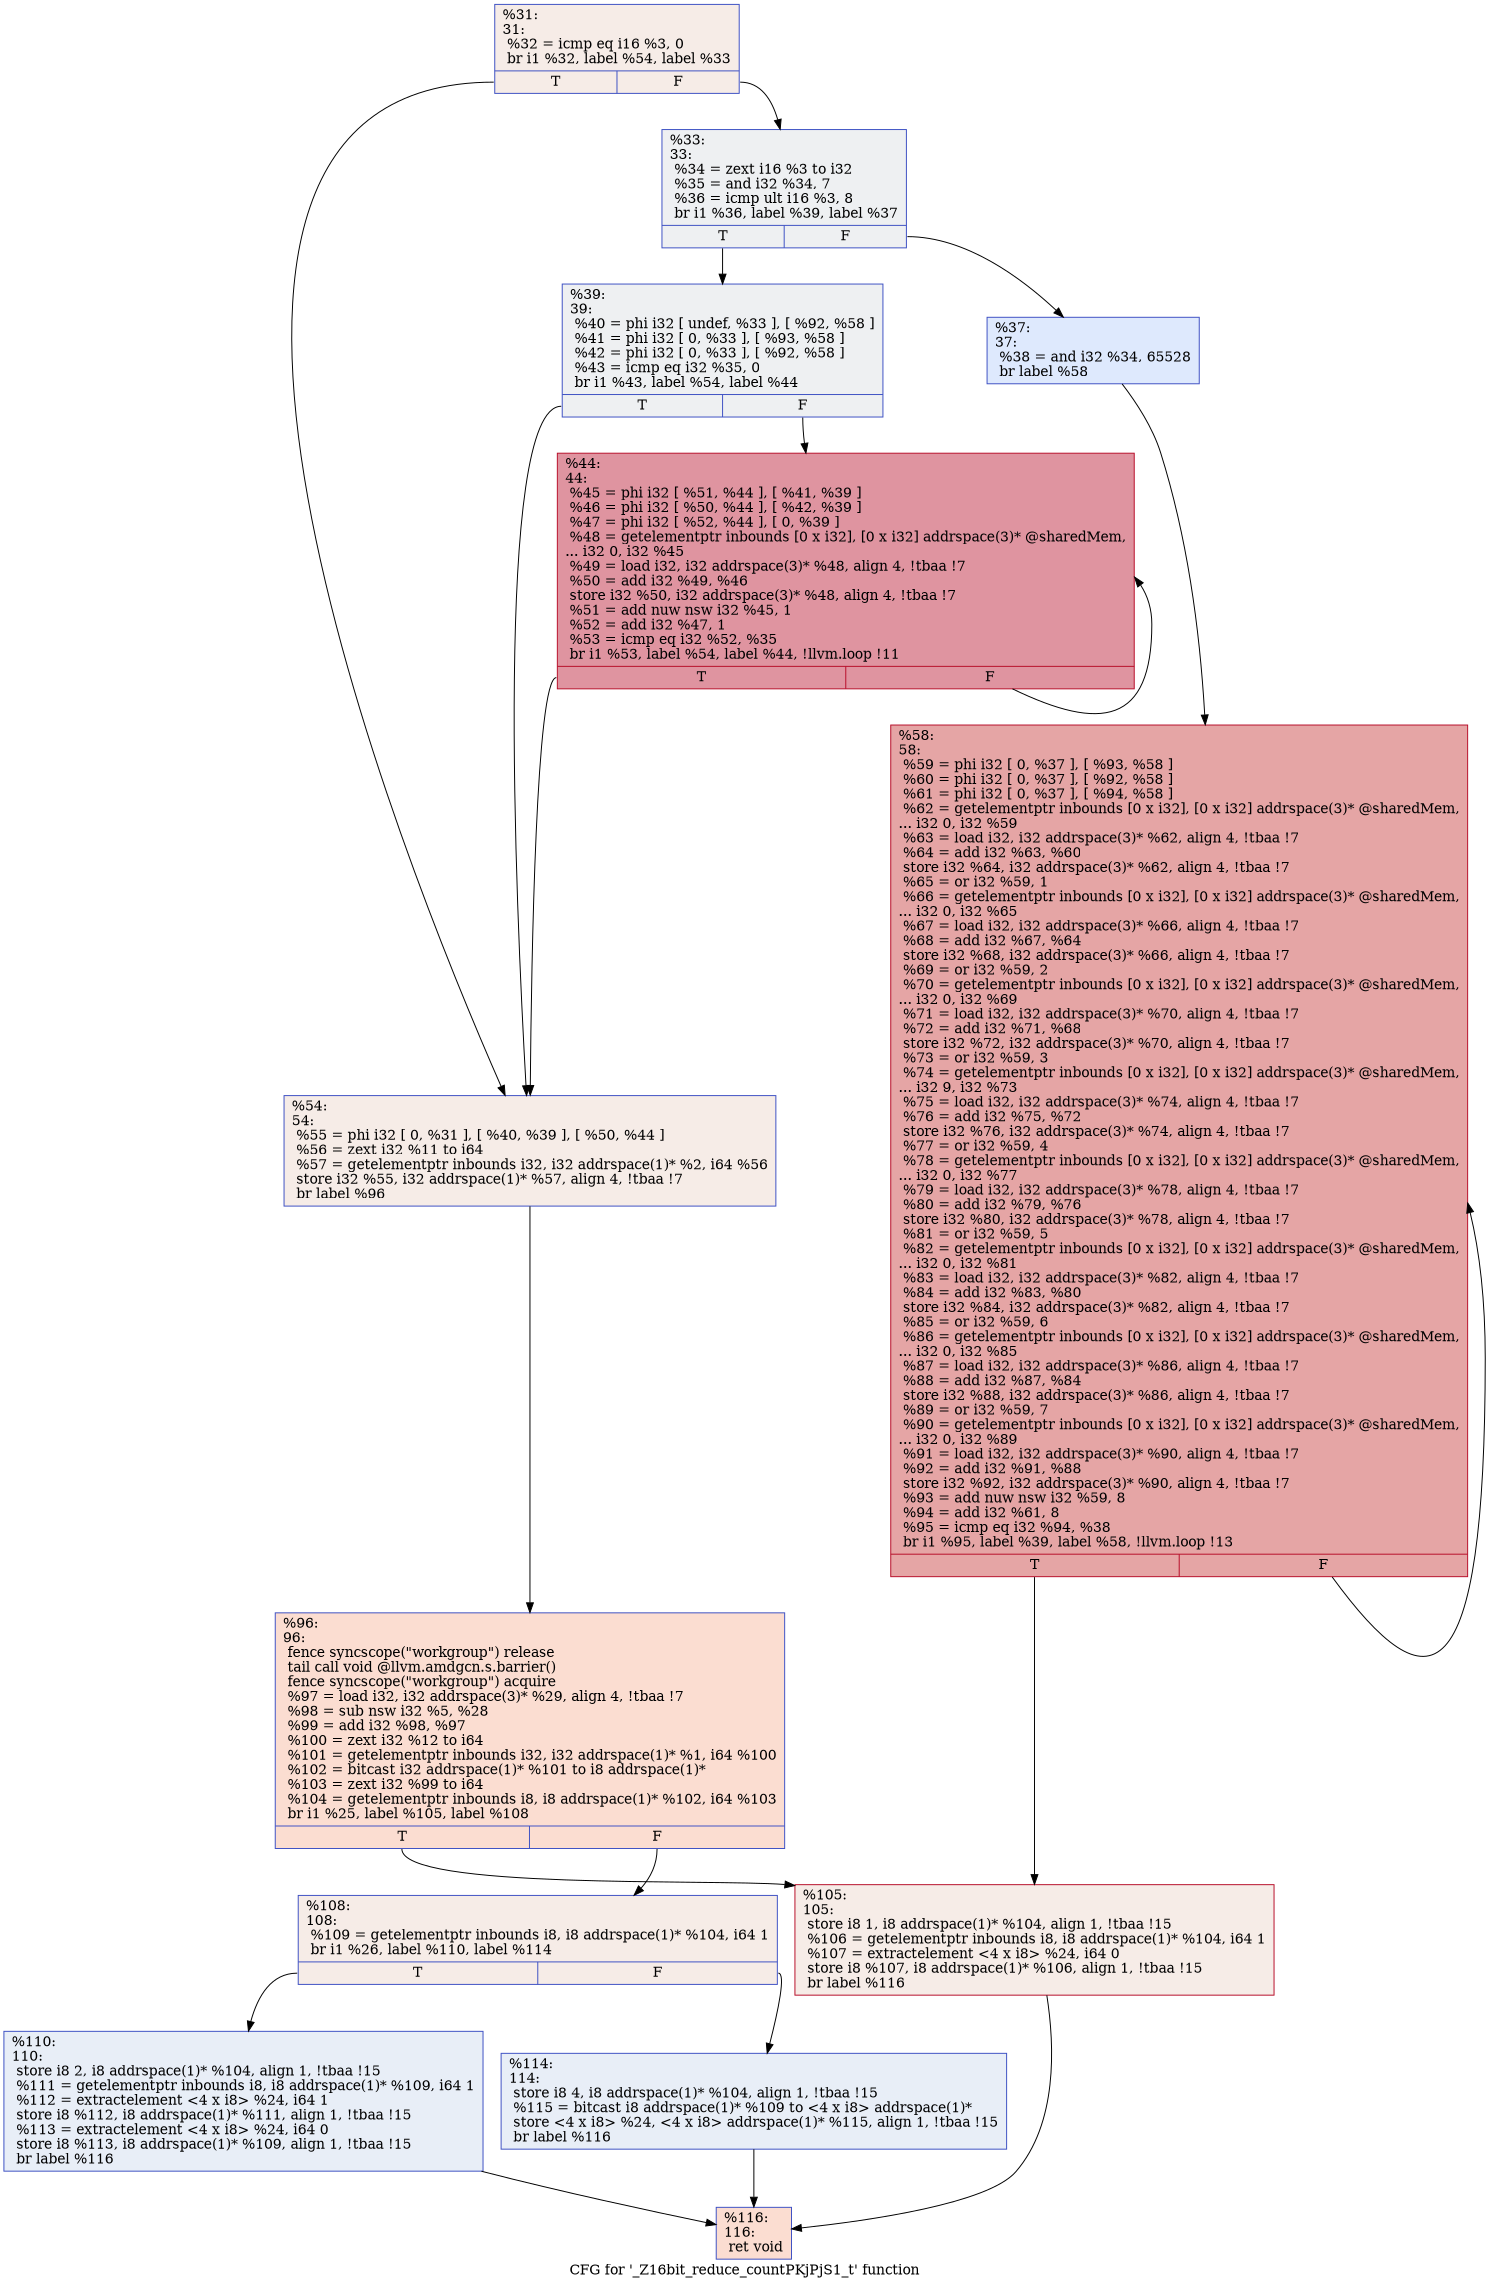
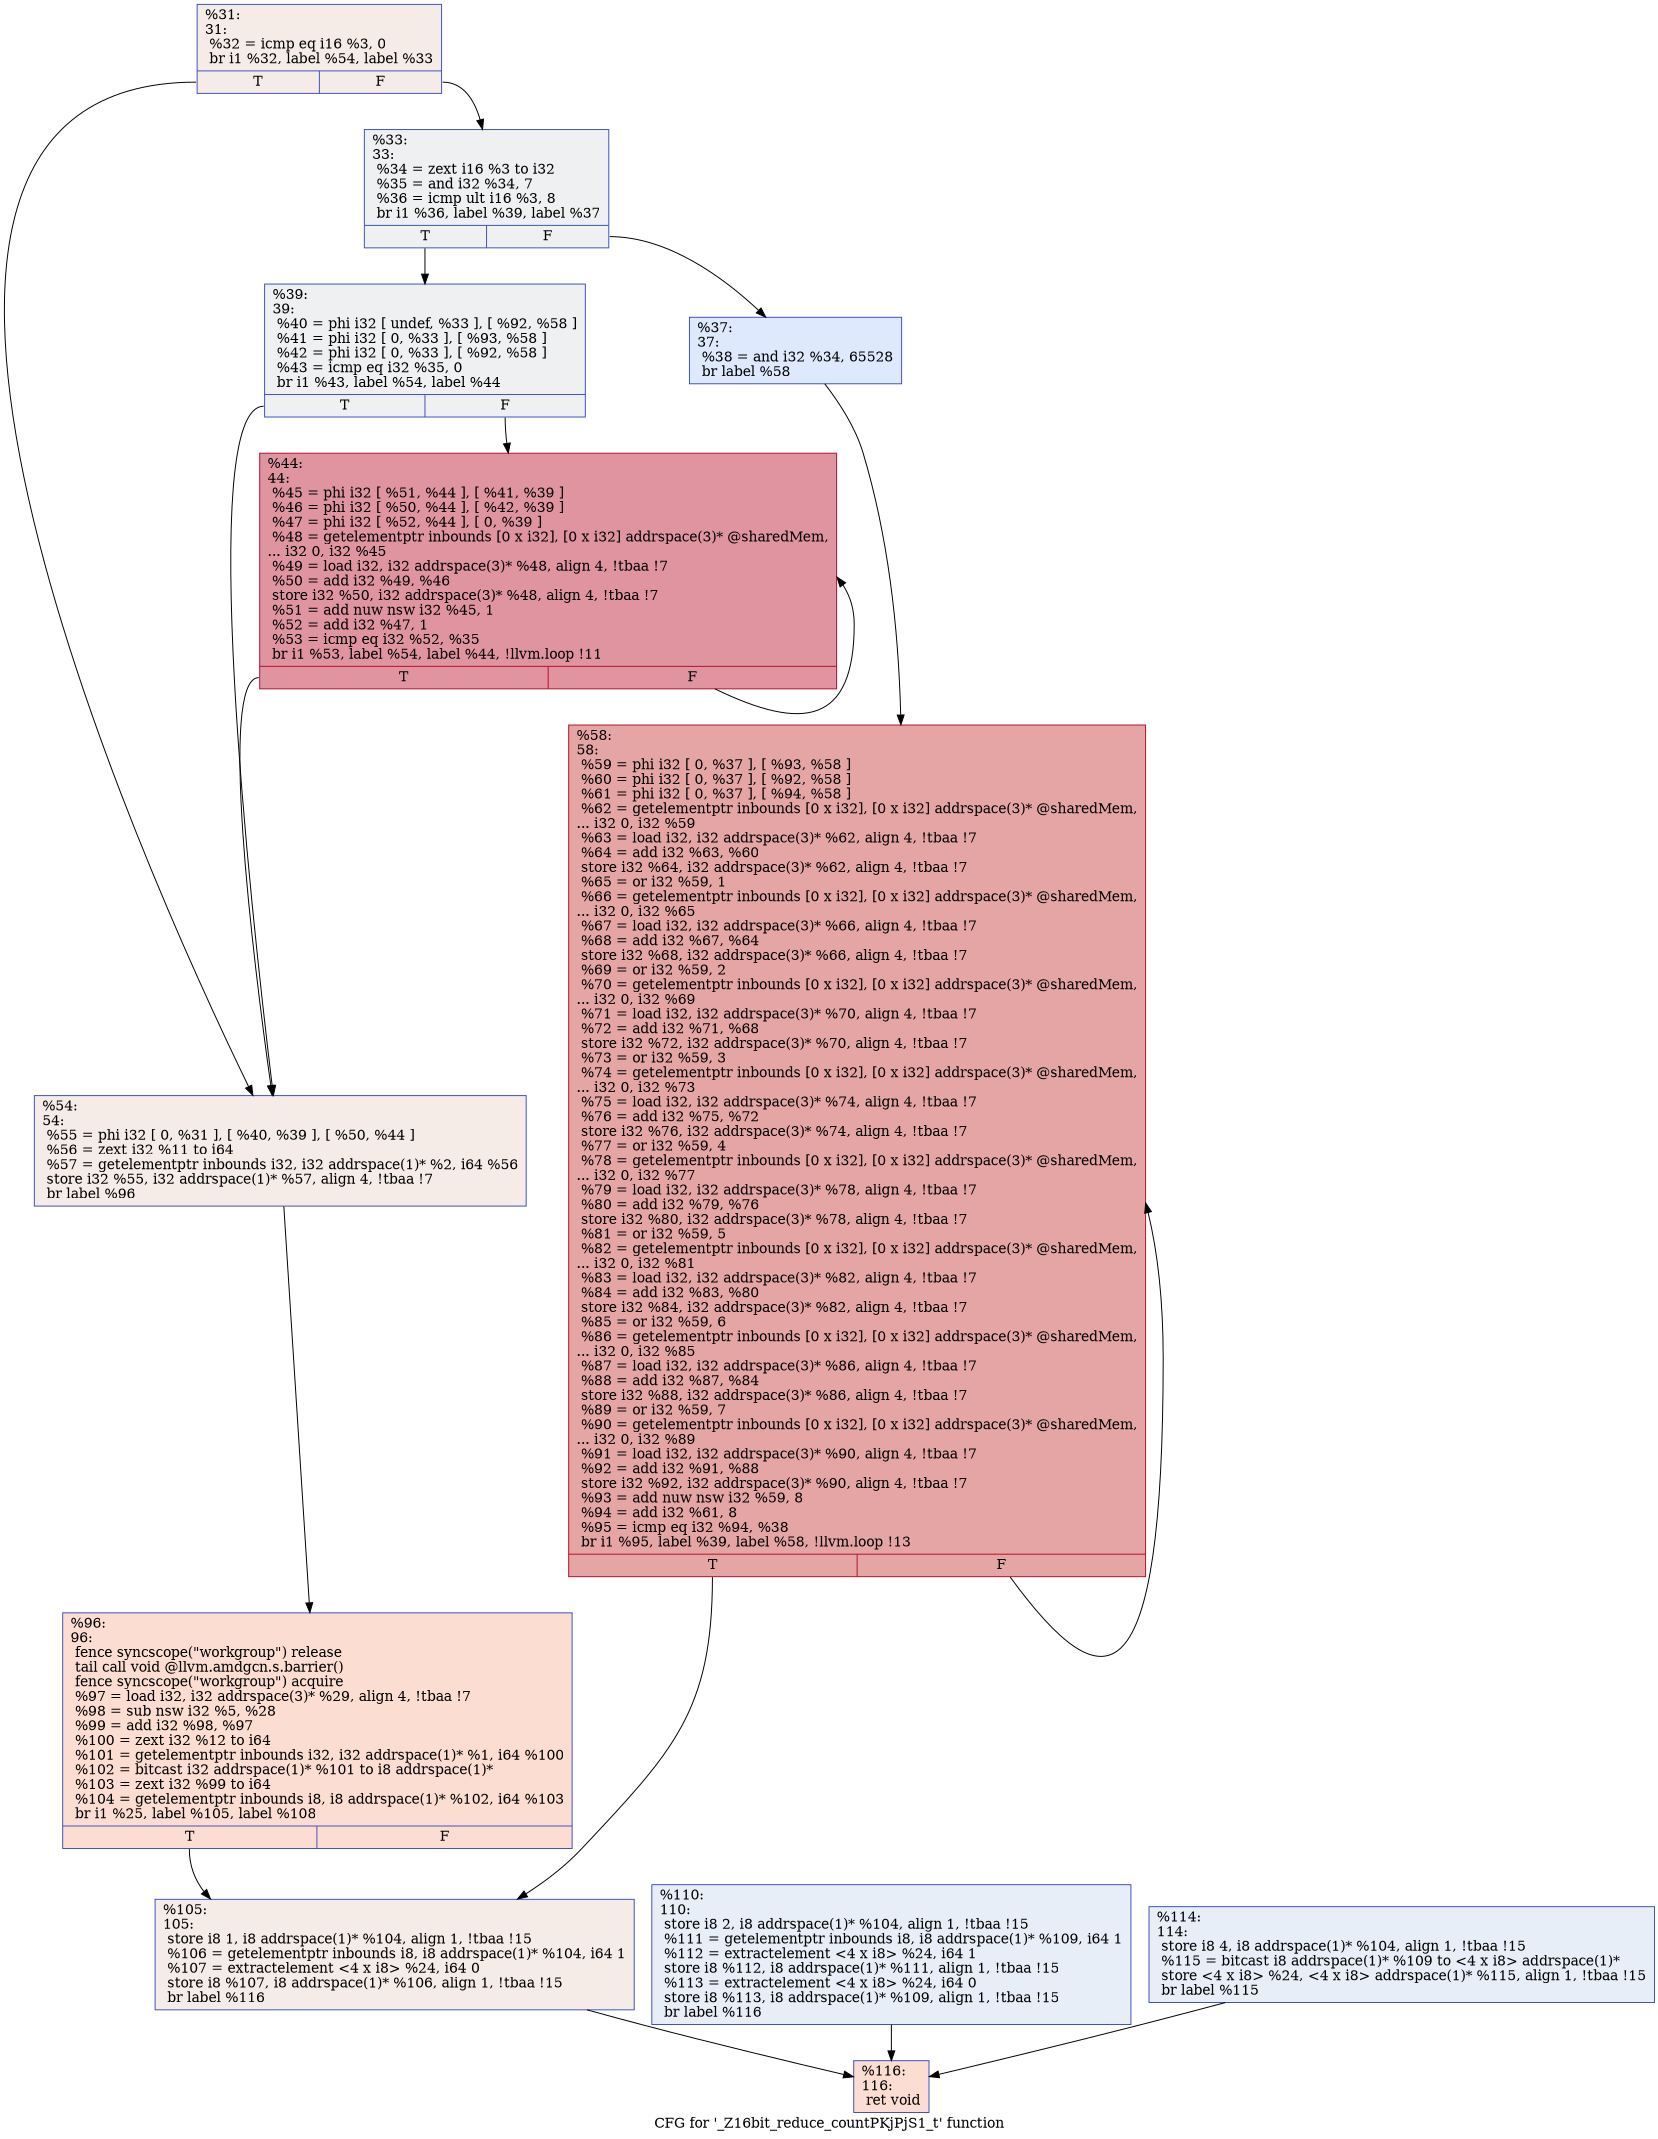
(958, 1088) -> (636, 1088)
(538, 1940) -> none
(1034, 1940) -> (395, 1955)
(560, 2137) -> (1208, 1991)
